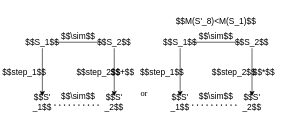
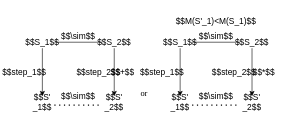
(216, 21) -> (216, 21)
